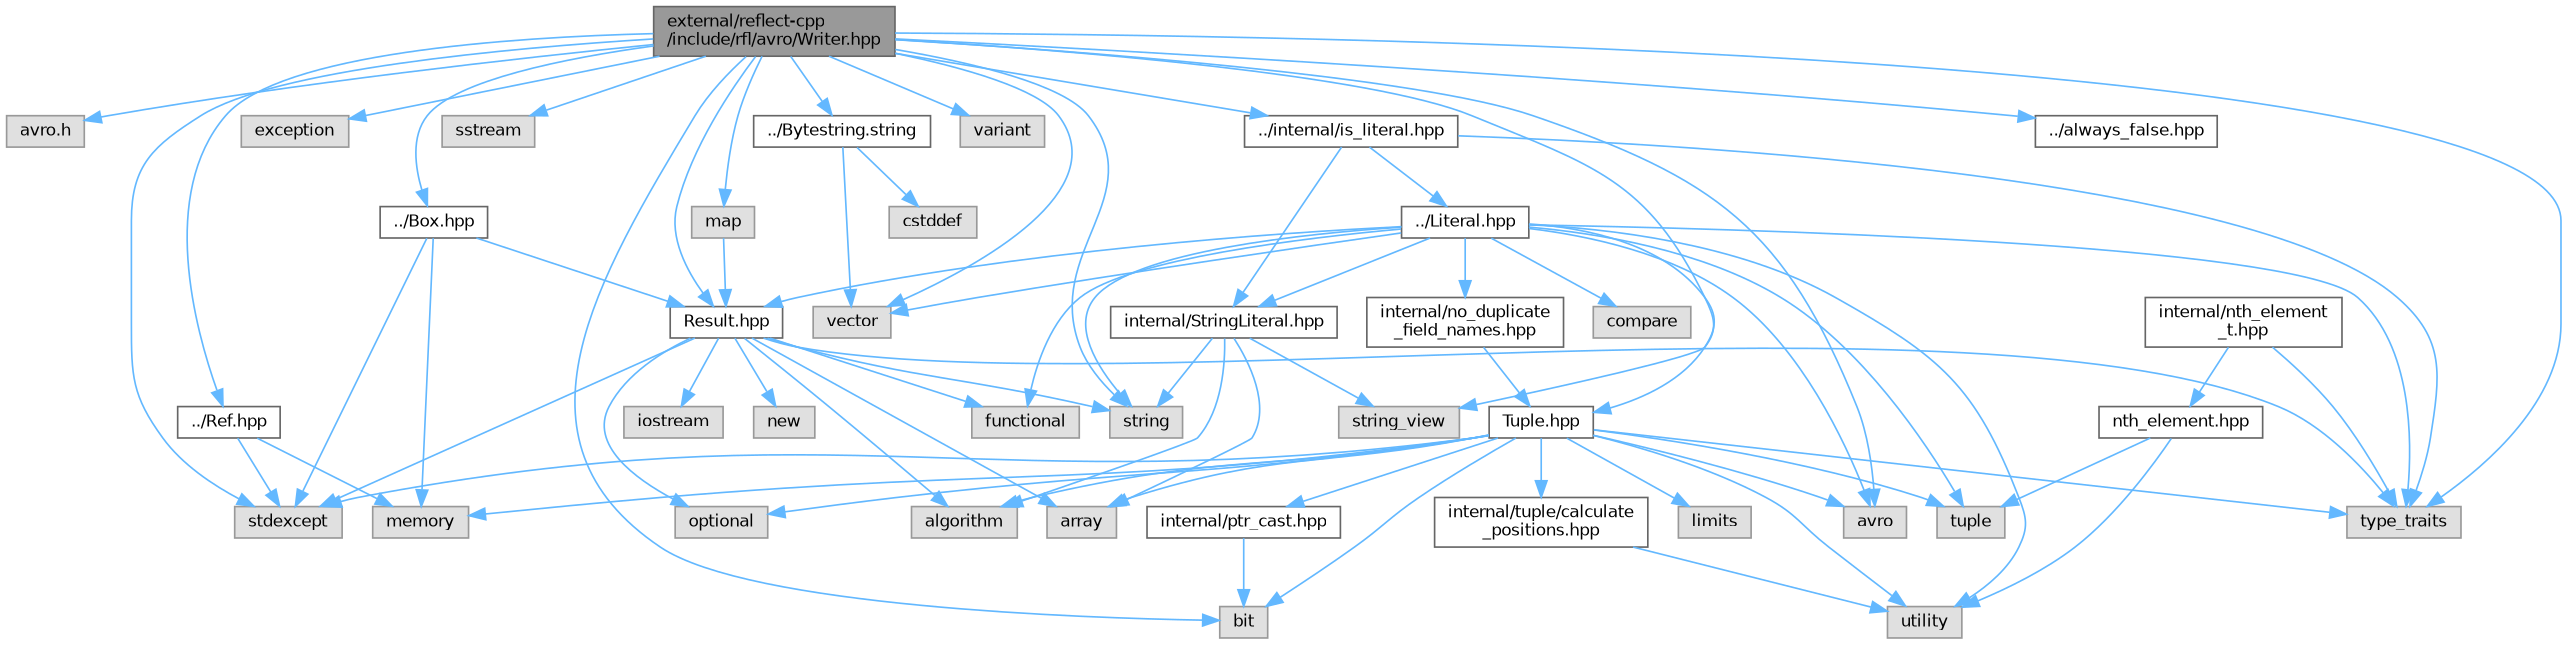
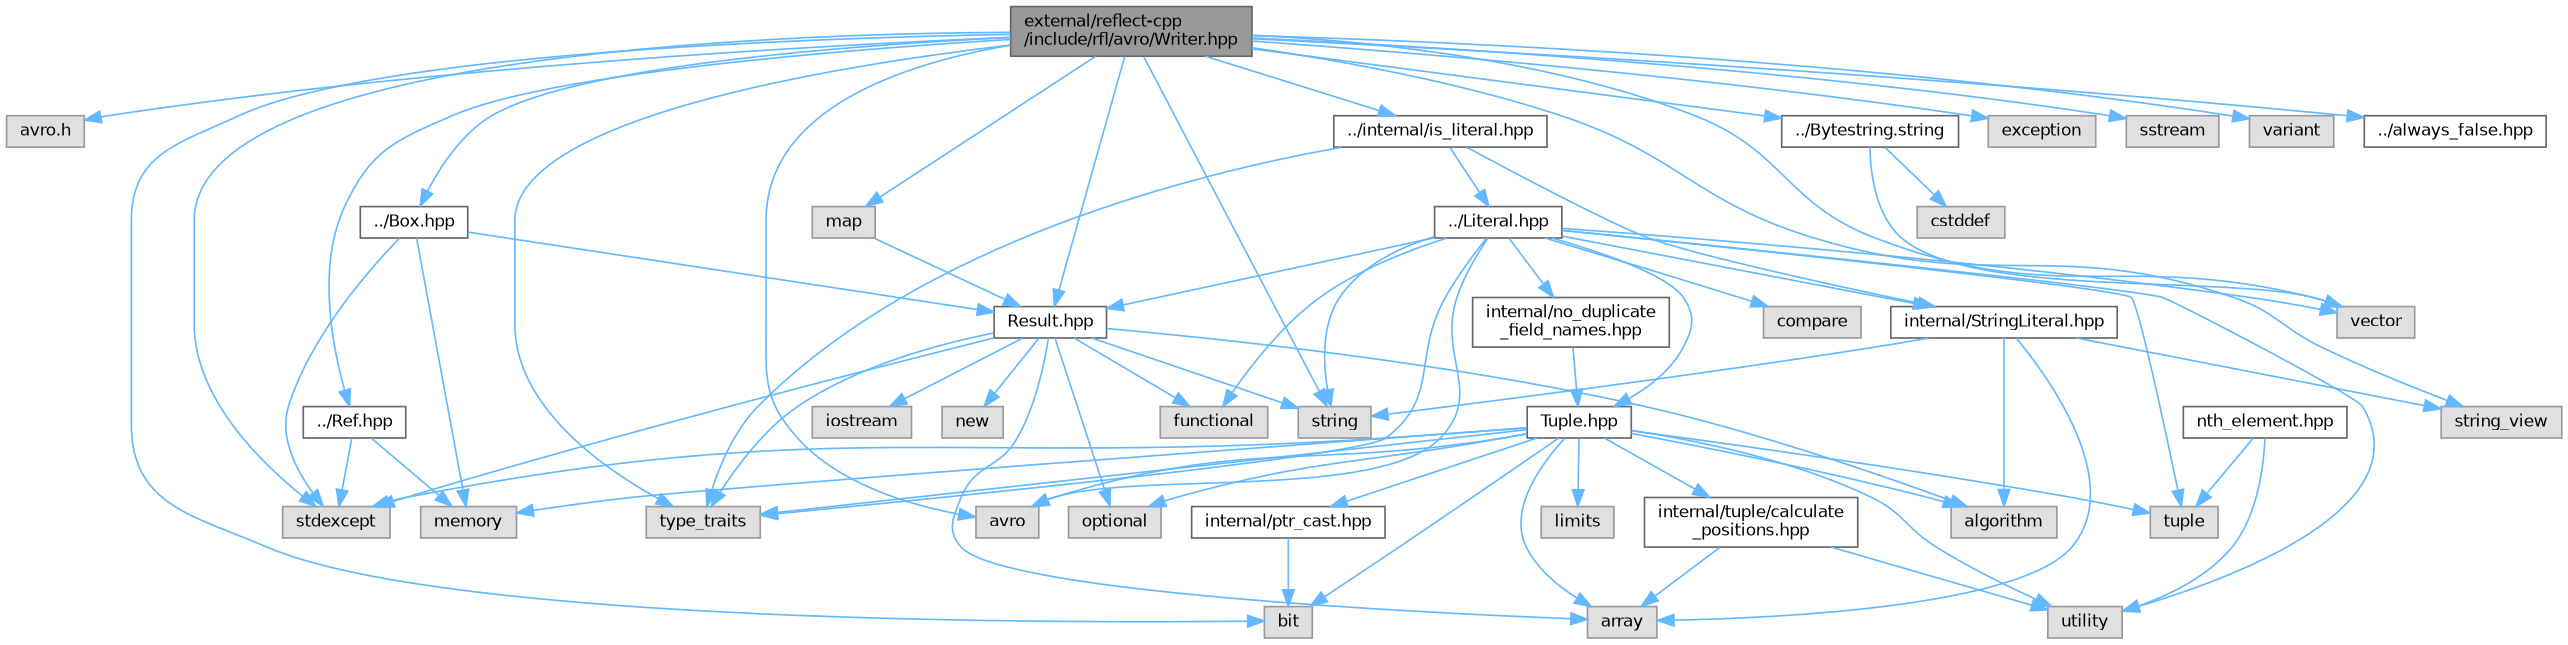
(2244, 322) -> none
none -> (1687, 572)
